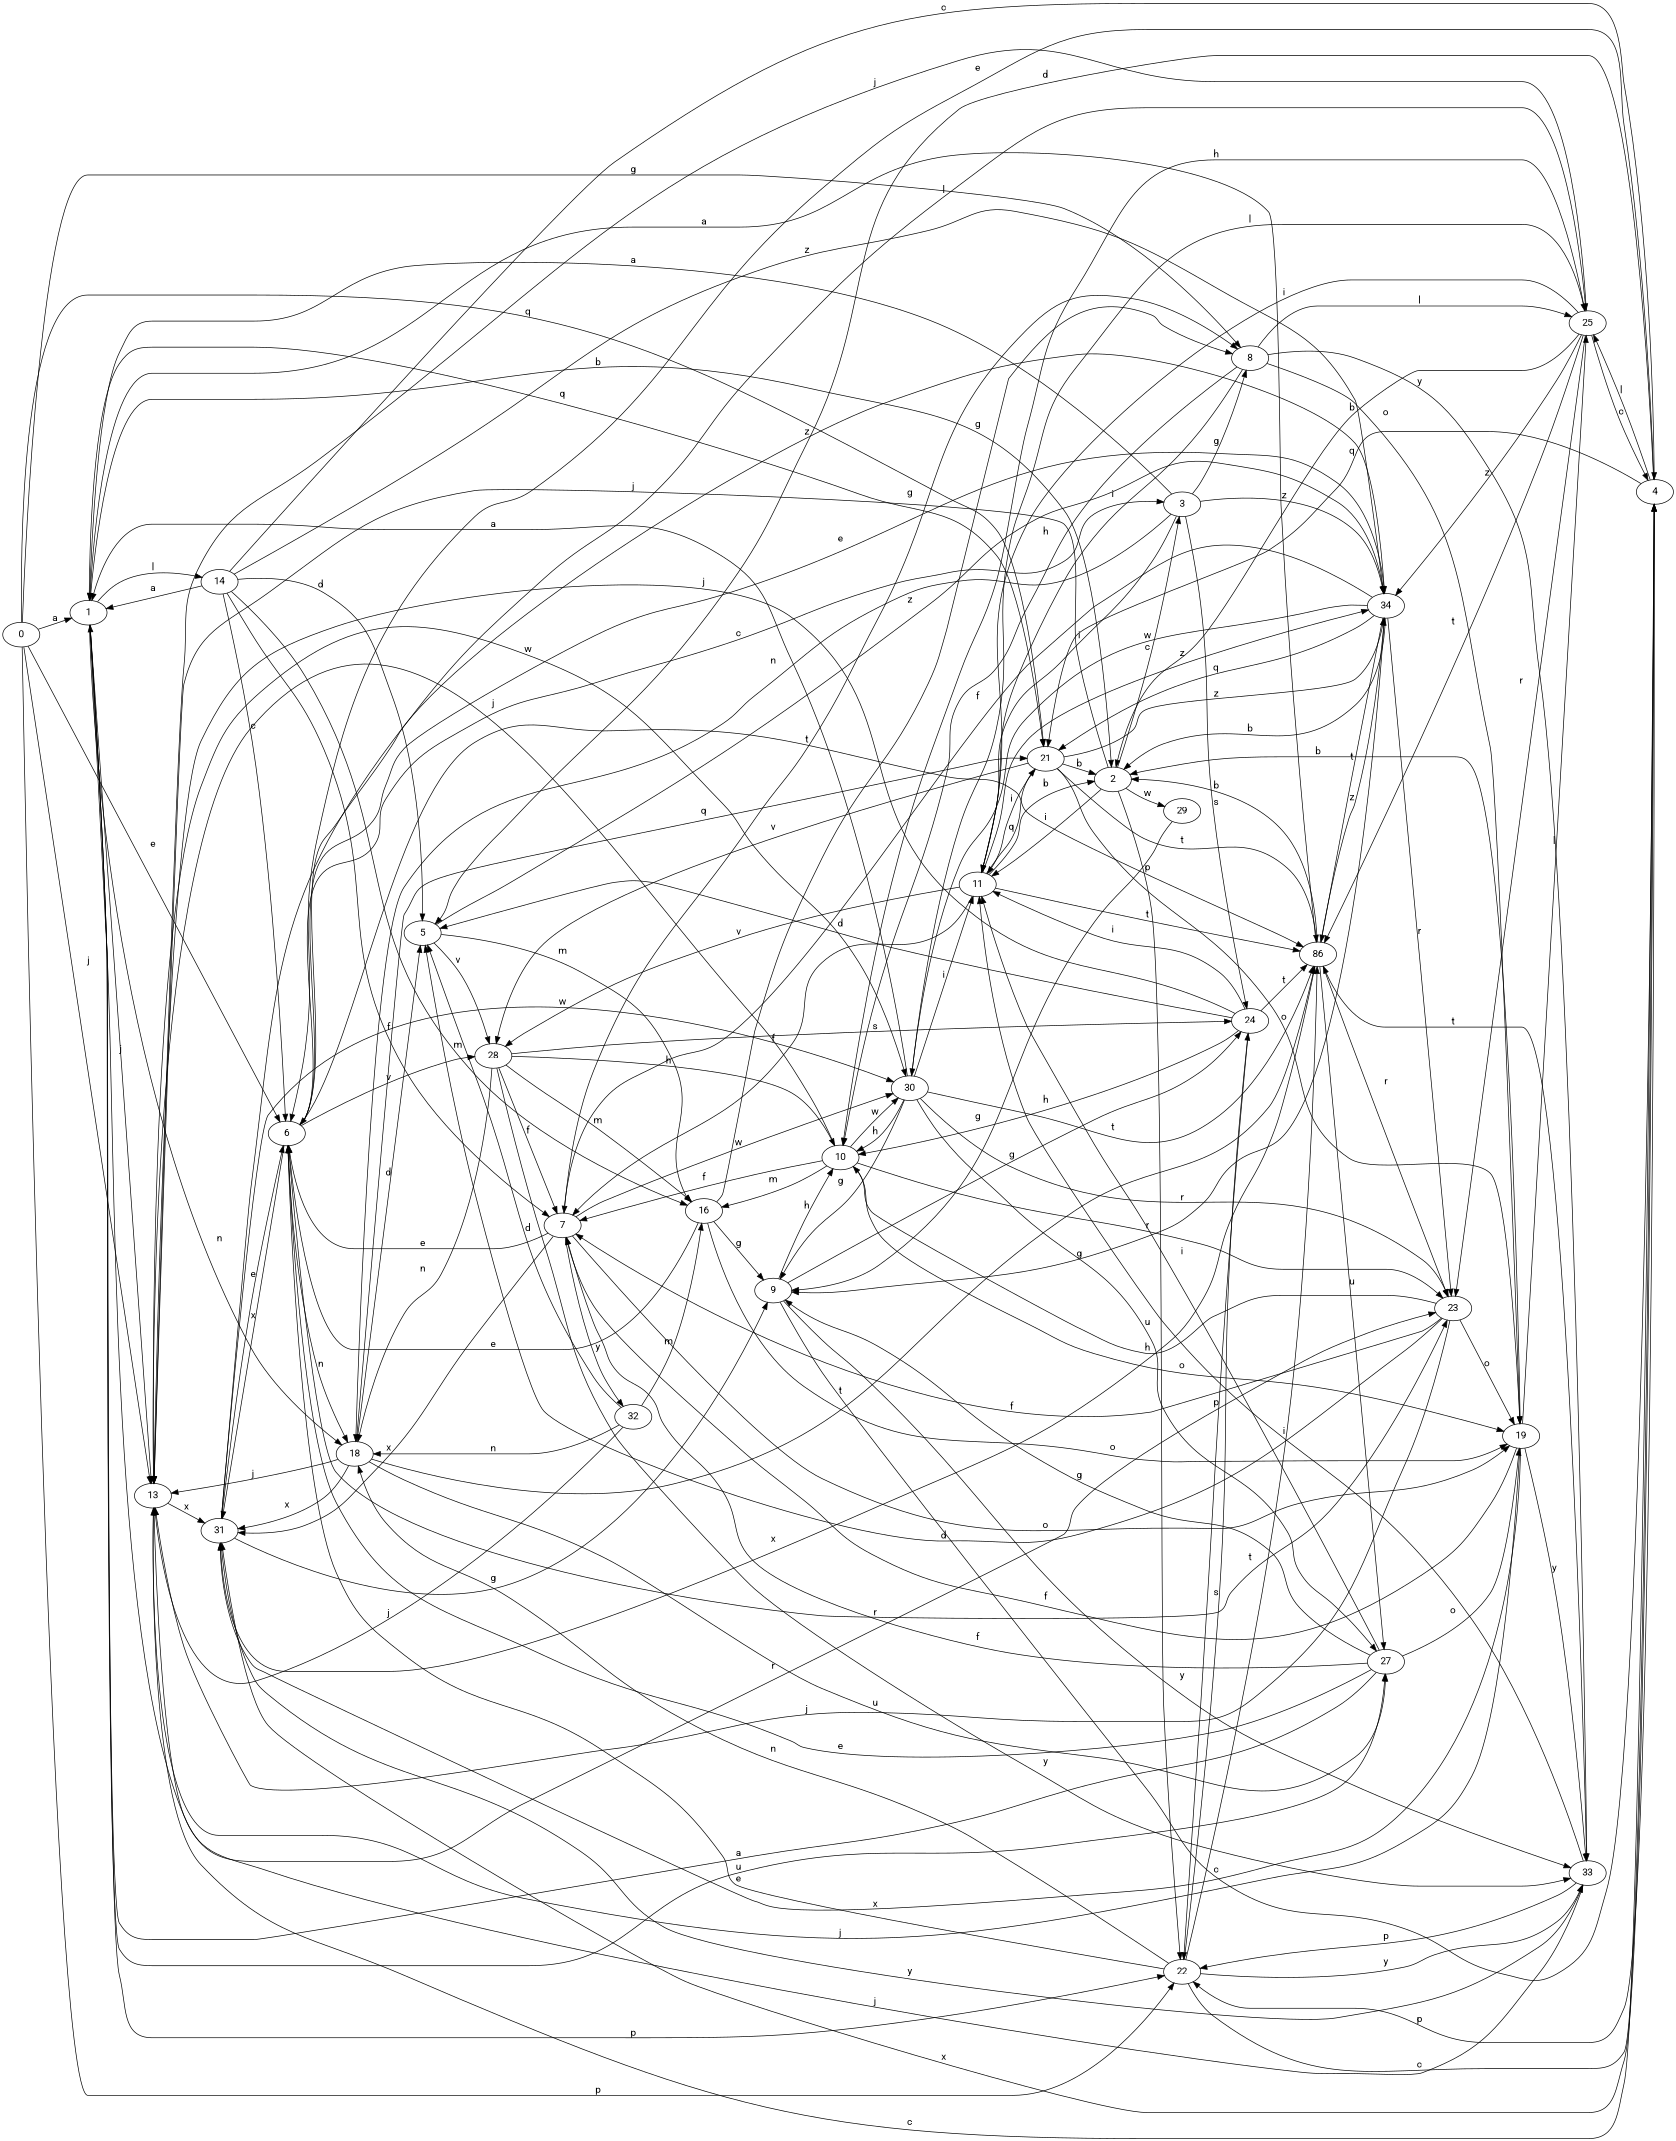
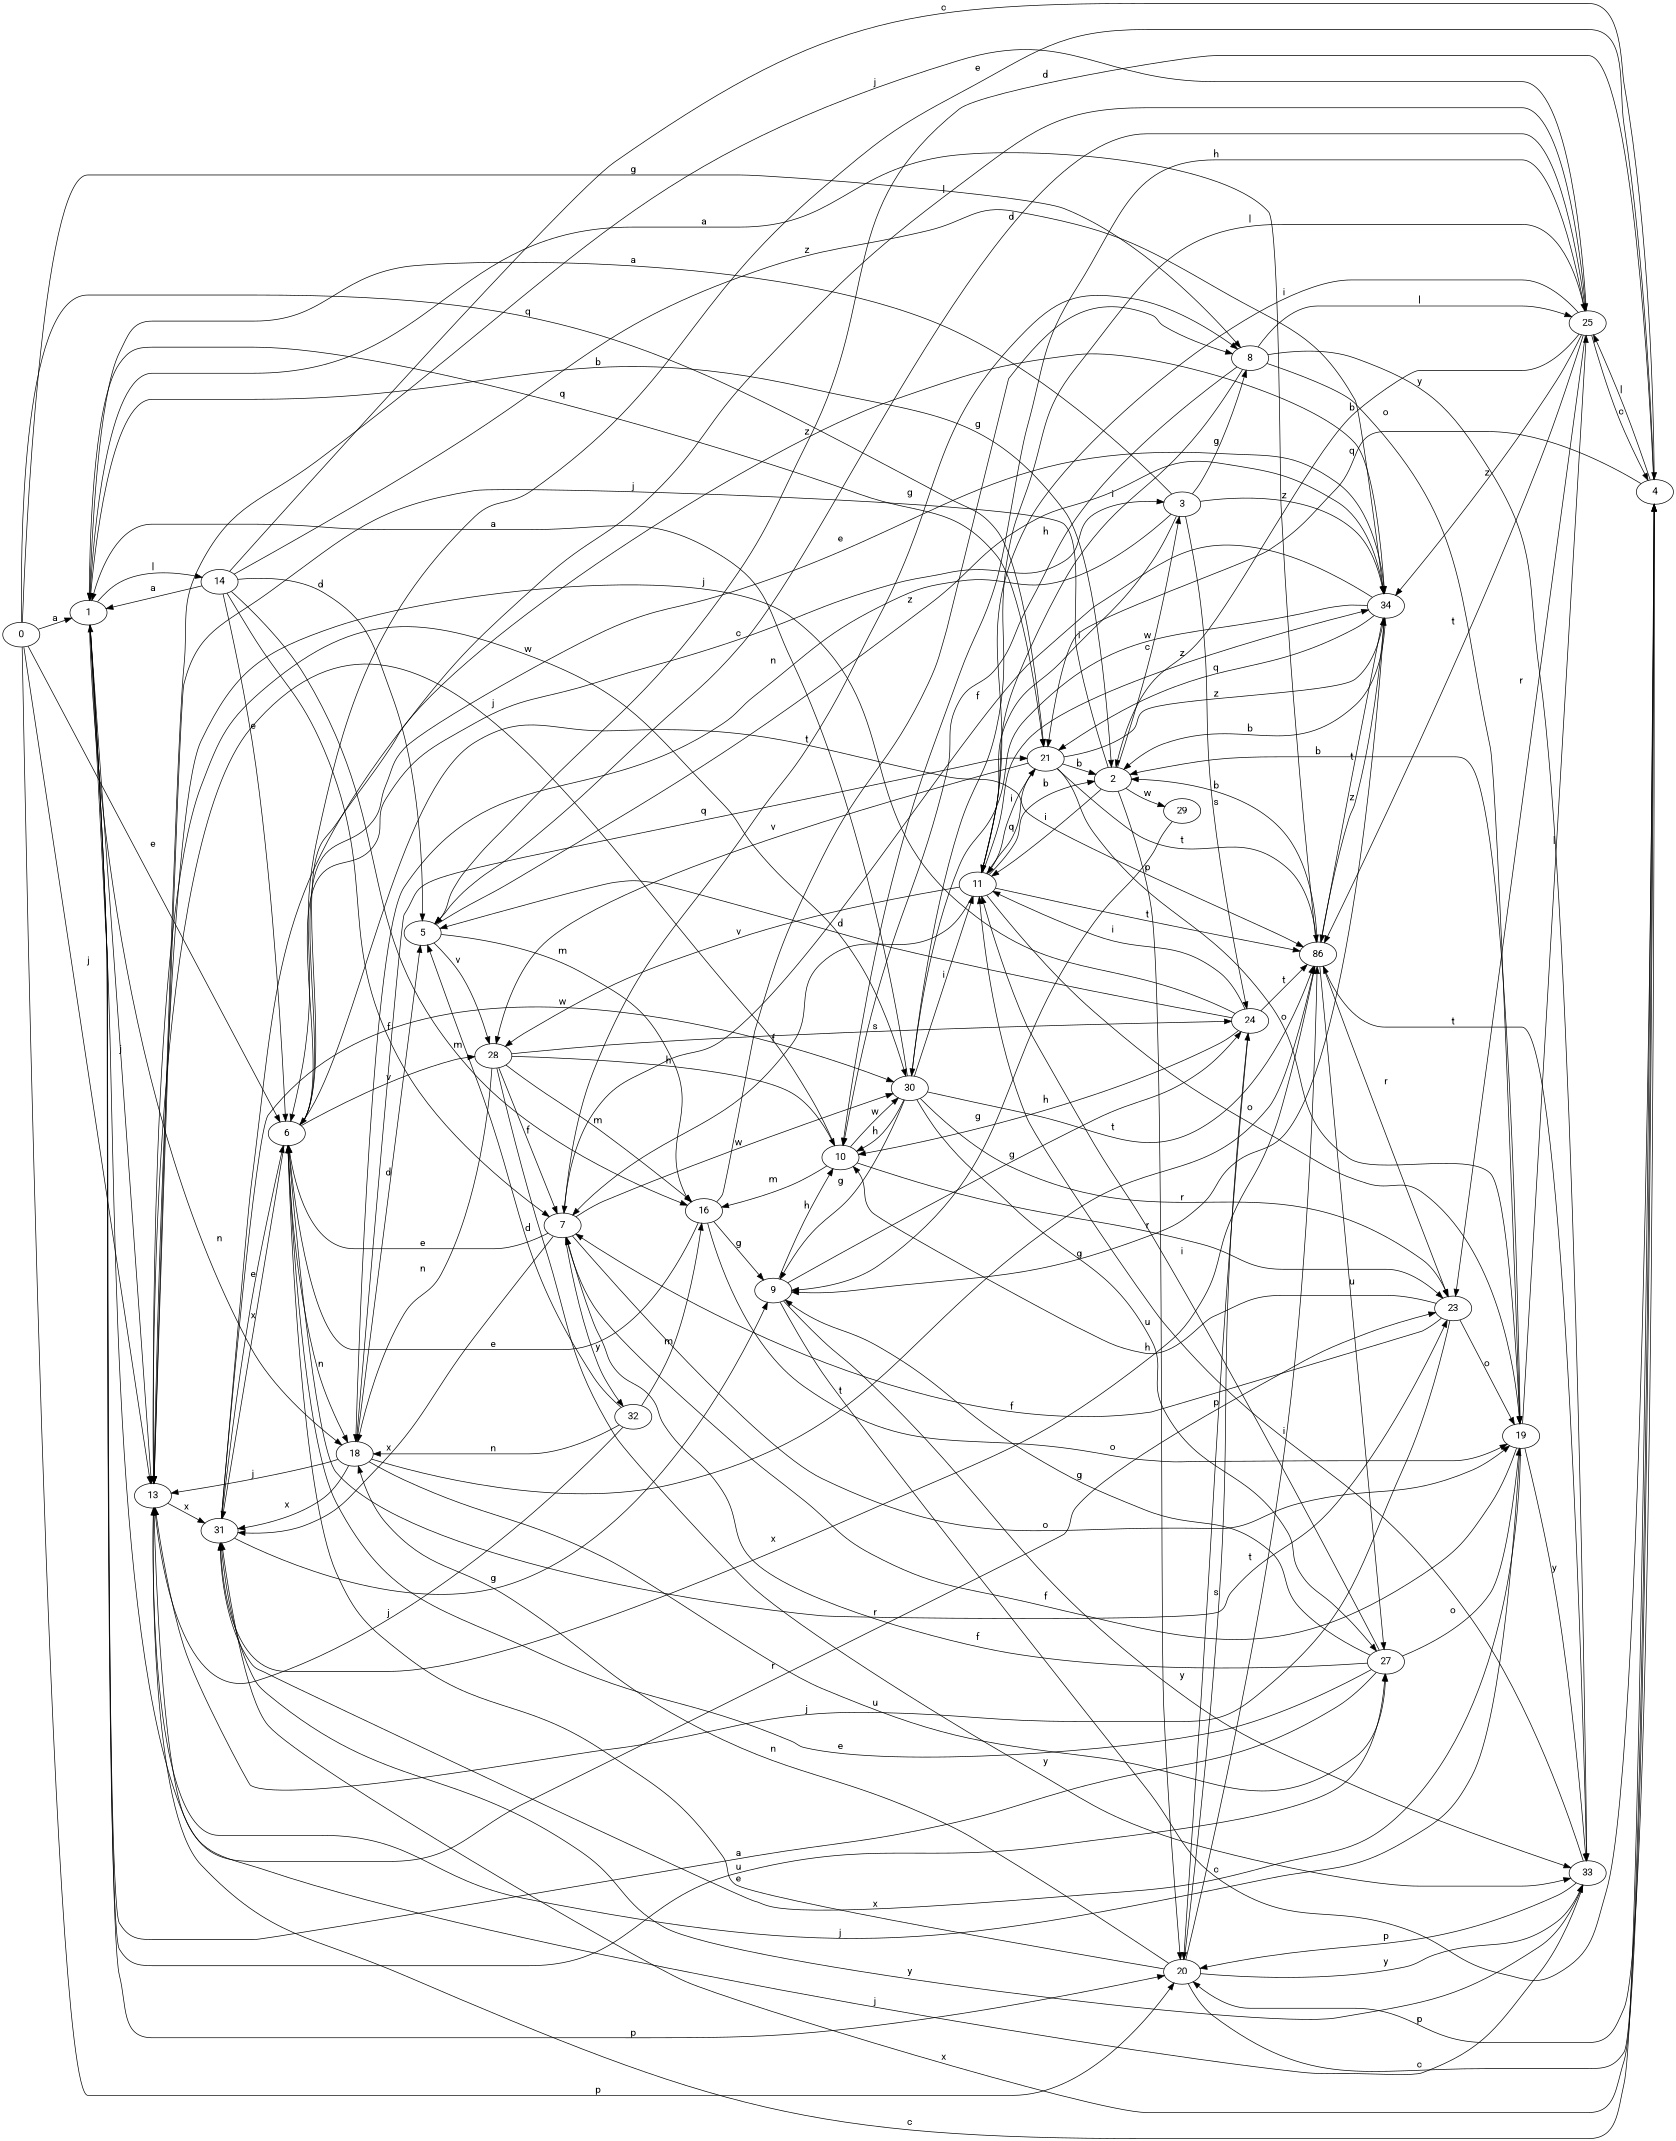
(253, 726) -> (253, 726)
(1419, 954) -> none
(704, 1187) -> none
(1120, 1360) -> (1289, 1145)
(779, 1509) -> (961, 294)
(1182, 1972) -> (1182, 1972)
